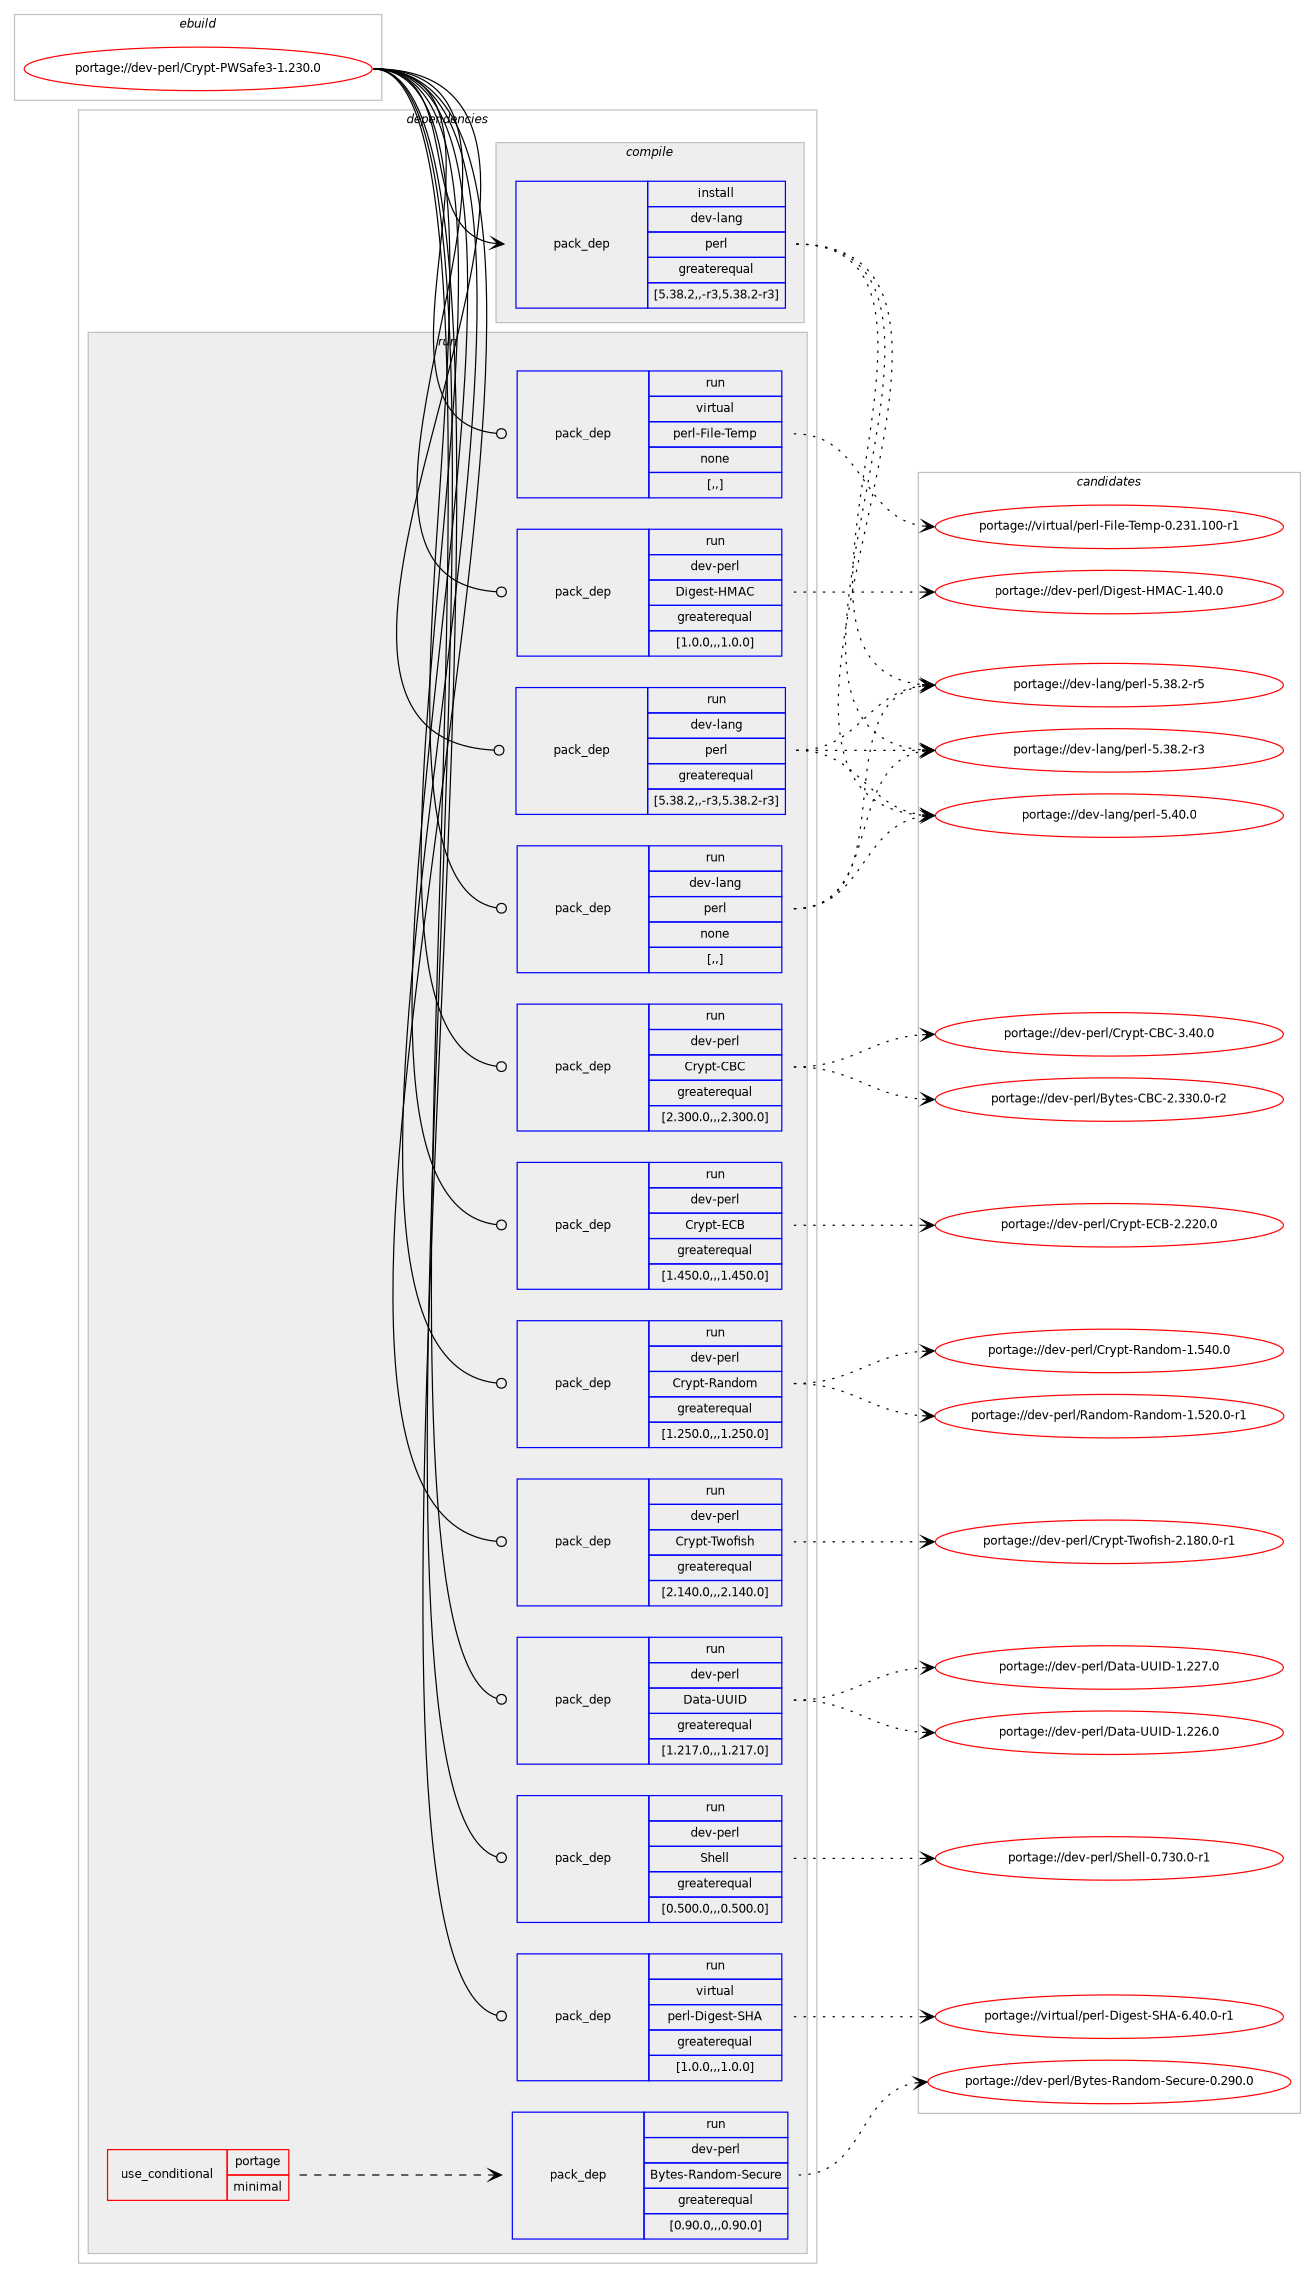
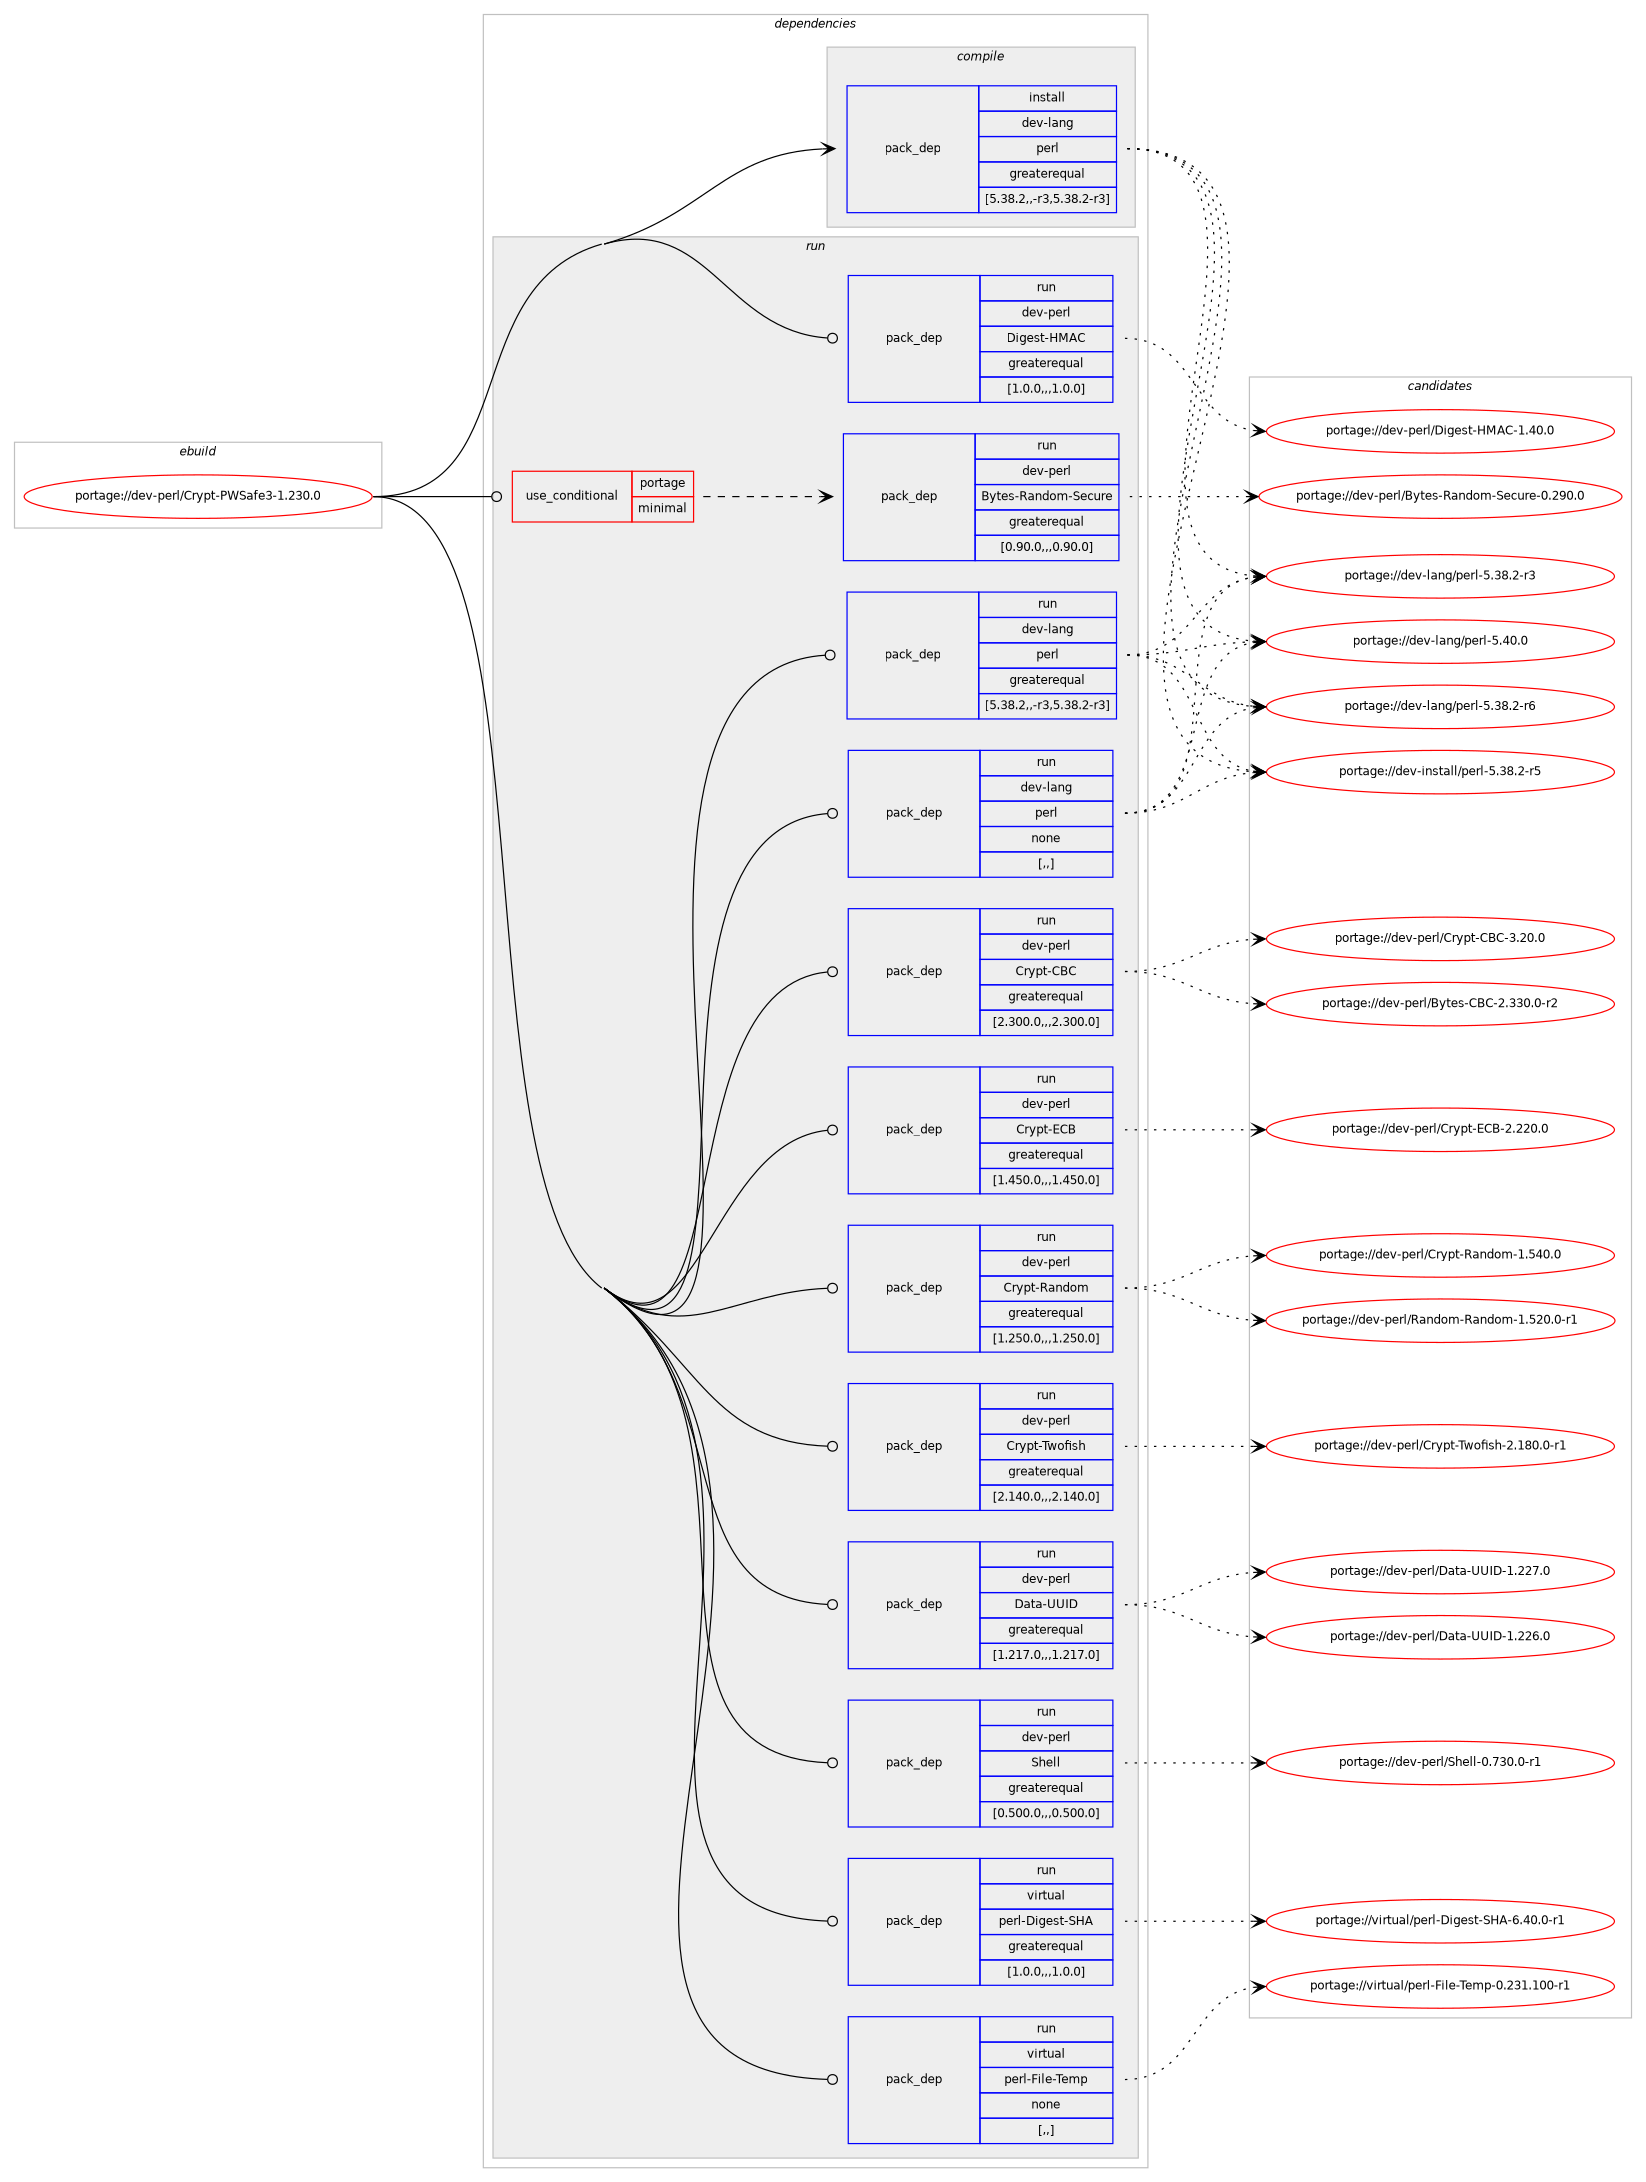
none -> (432, 497)
(1109, 685) -> (1440, 772)
none -> (1440, 707)
(1109, 1034) -> (1440, 939)
